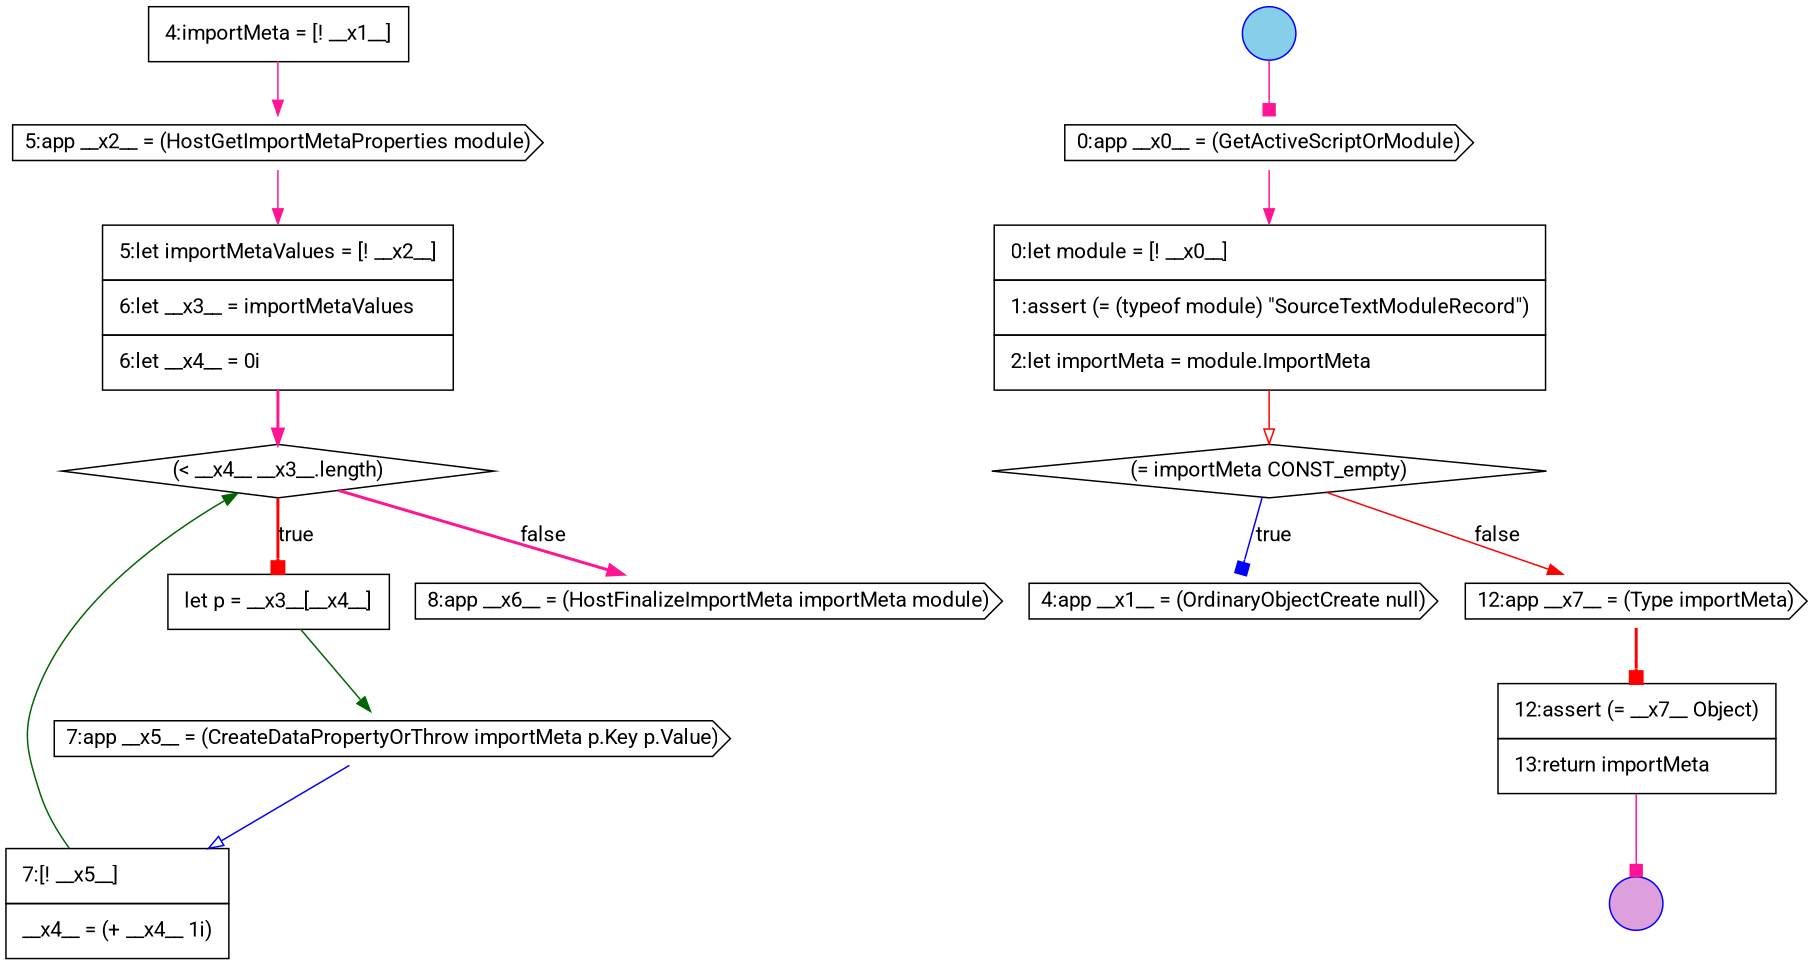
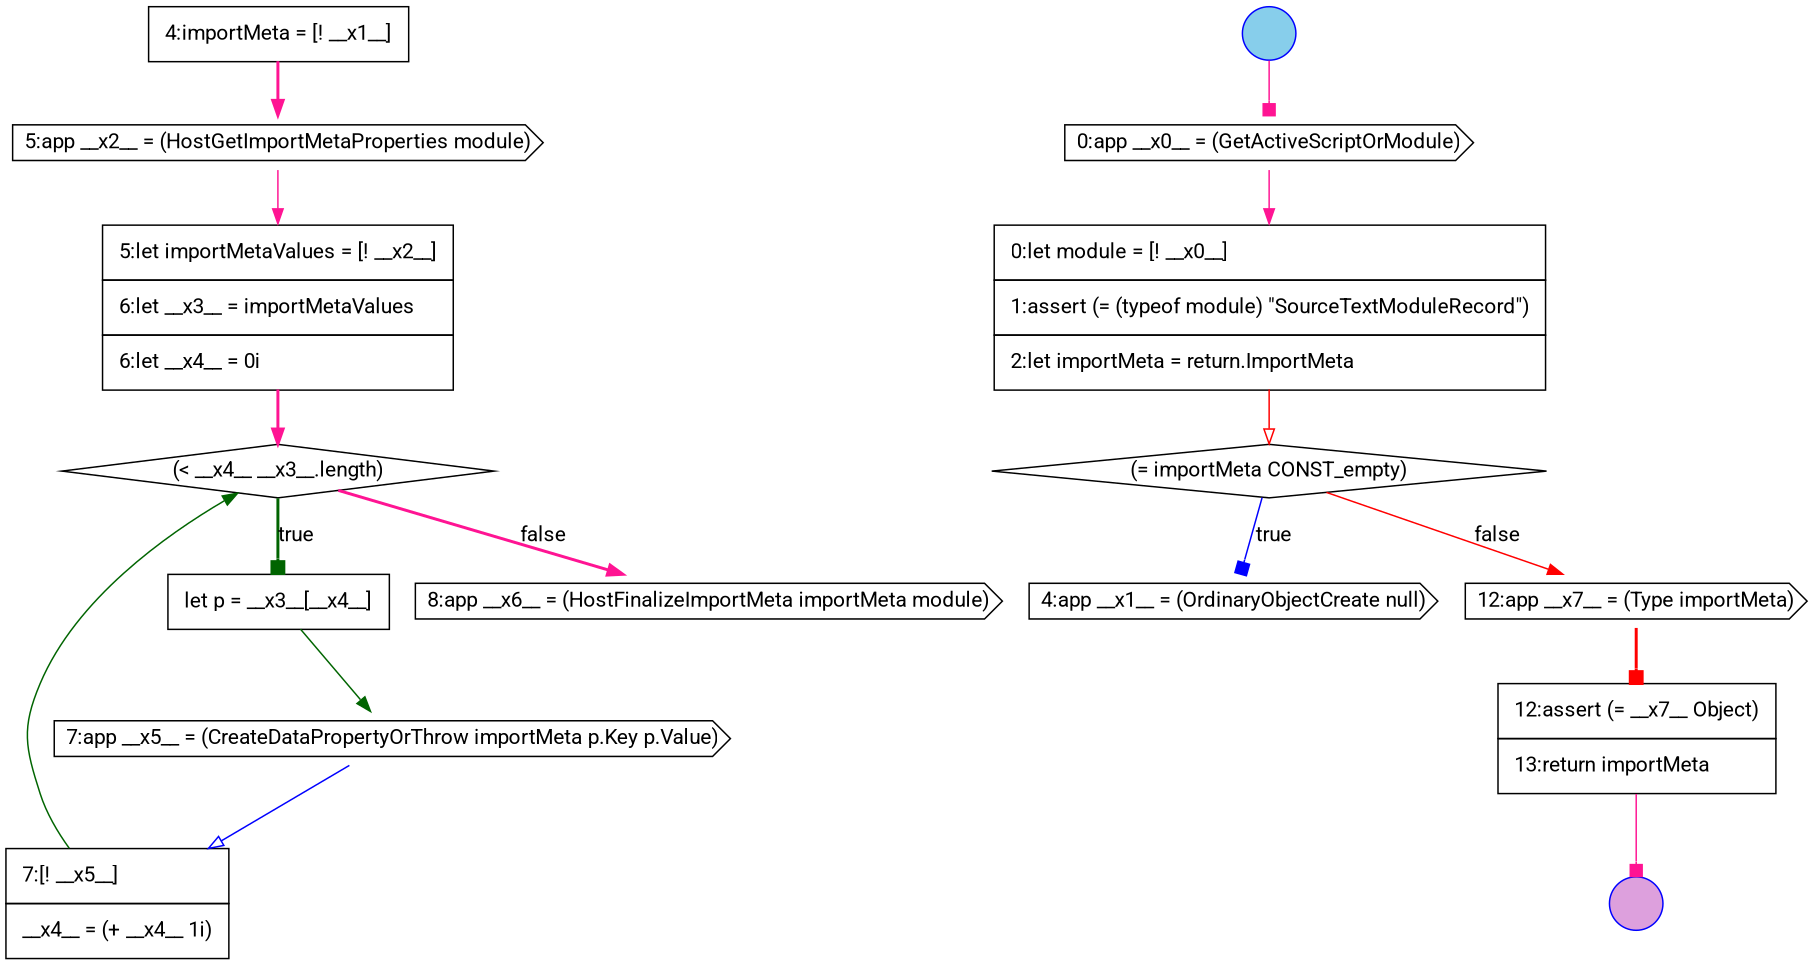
(278, 81) -> (278, 81)
(1191, 362) -> (1183, 362)
(278, 528) -> (278, 528)
